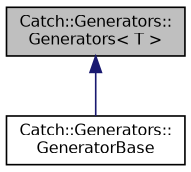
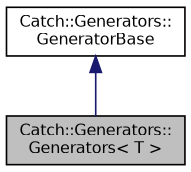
(96, 94) -> (96, 94)
